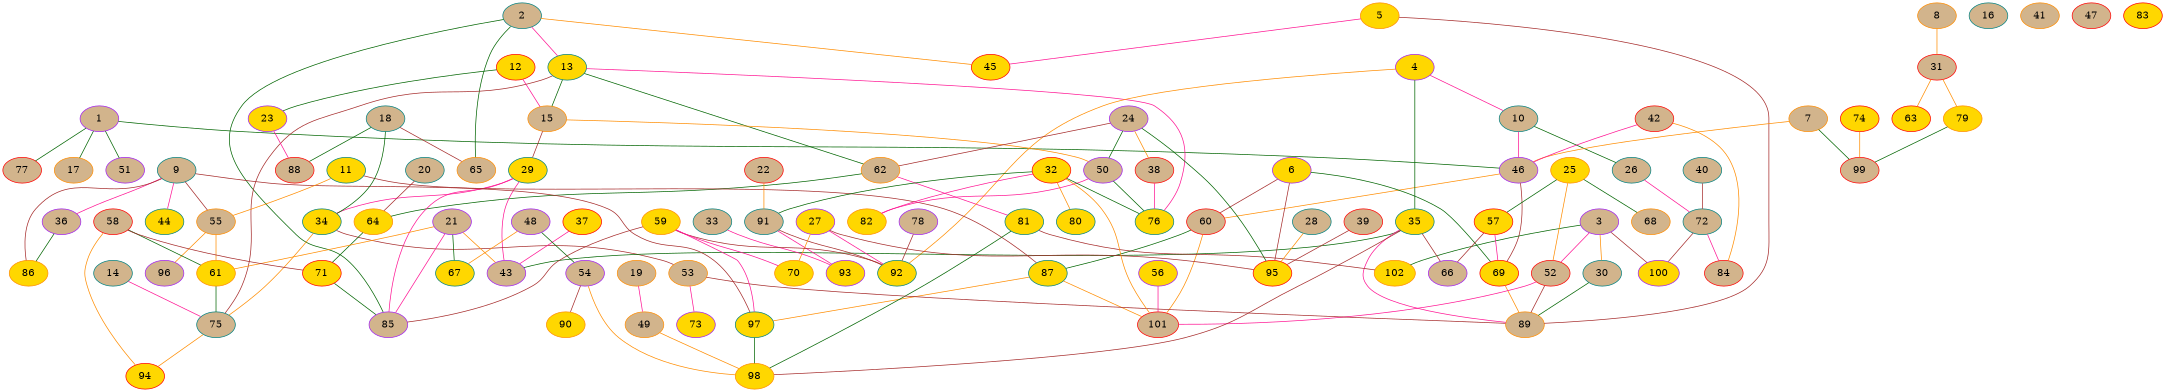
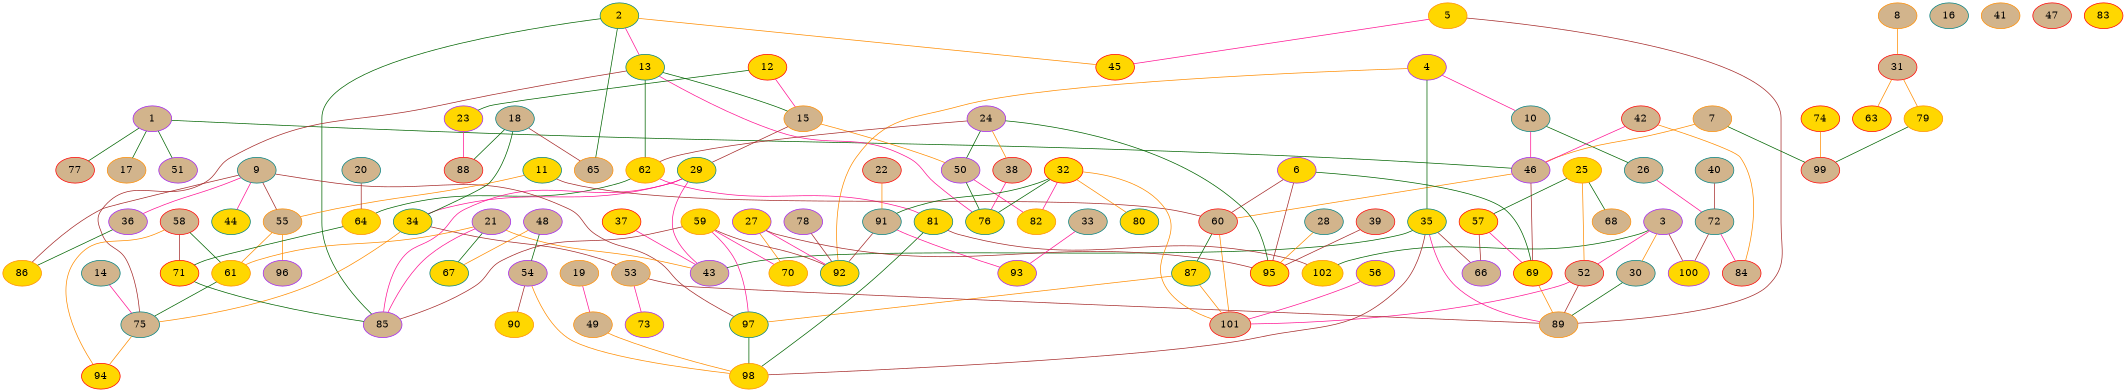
(522, 16) -> (619, 16)
(881, 170) -> (645, 170)
(777, 190) -> (894, 201)
